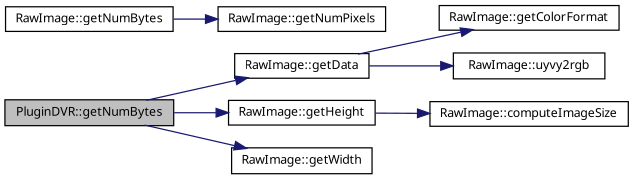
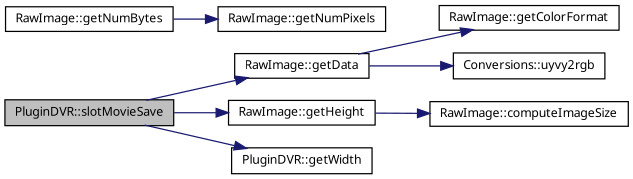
(529, 66) -> (529, 66)
(89, 113) -> (89, 113)
(302, 161) -> (302, 161)
